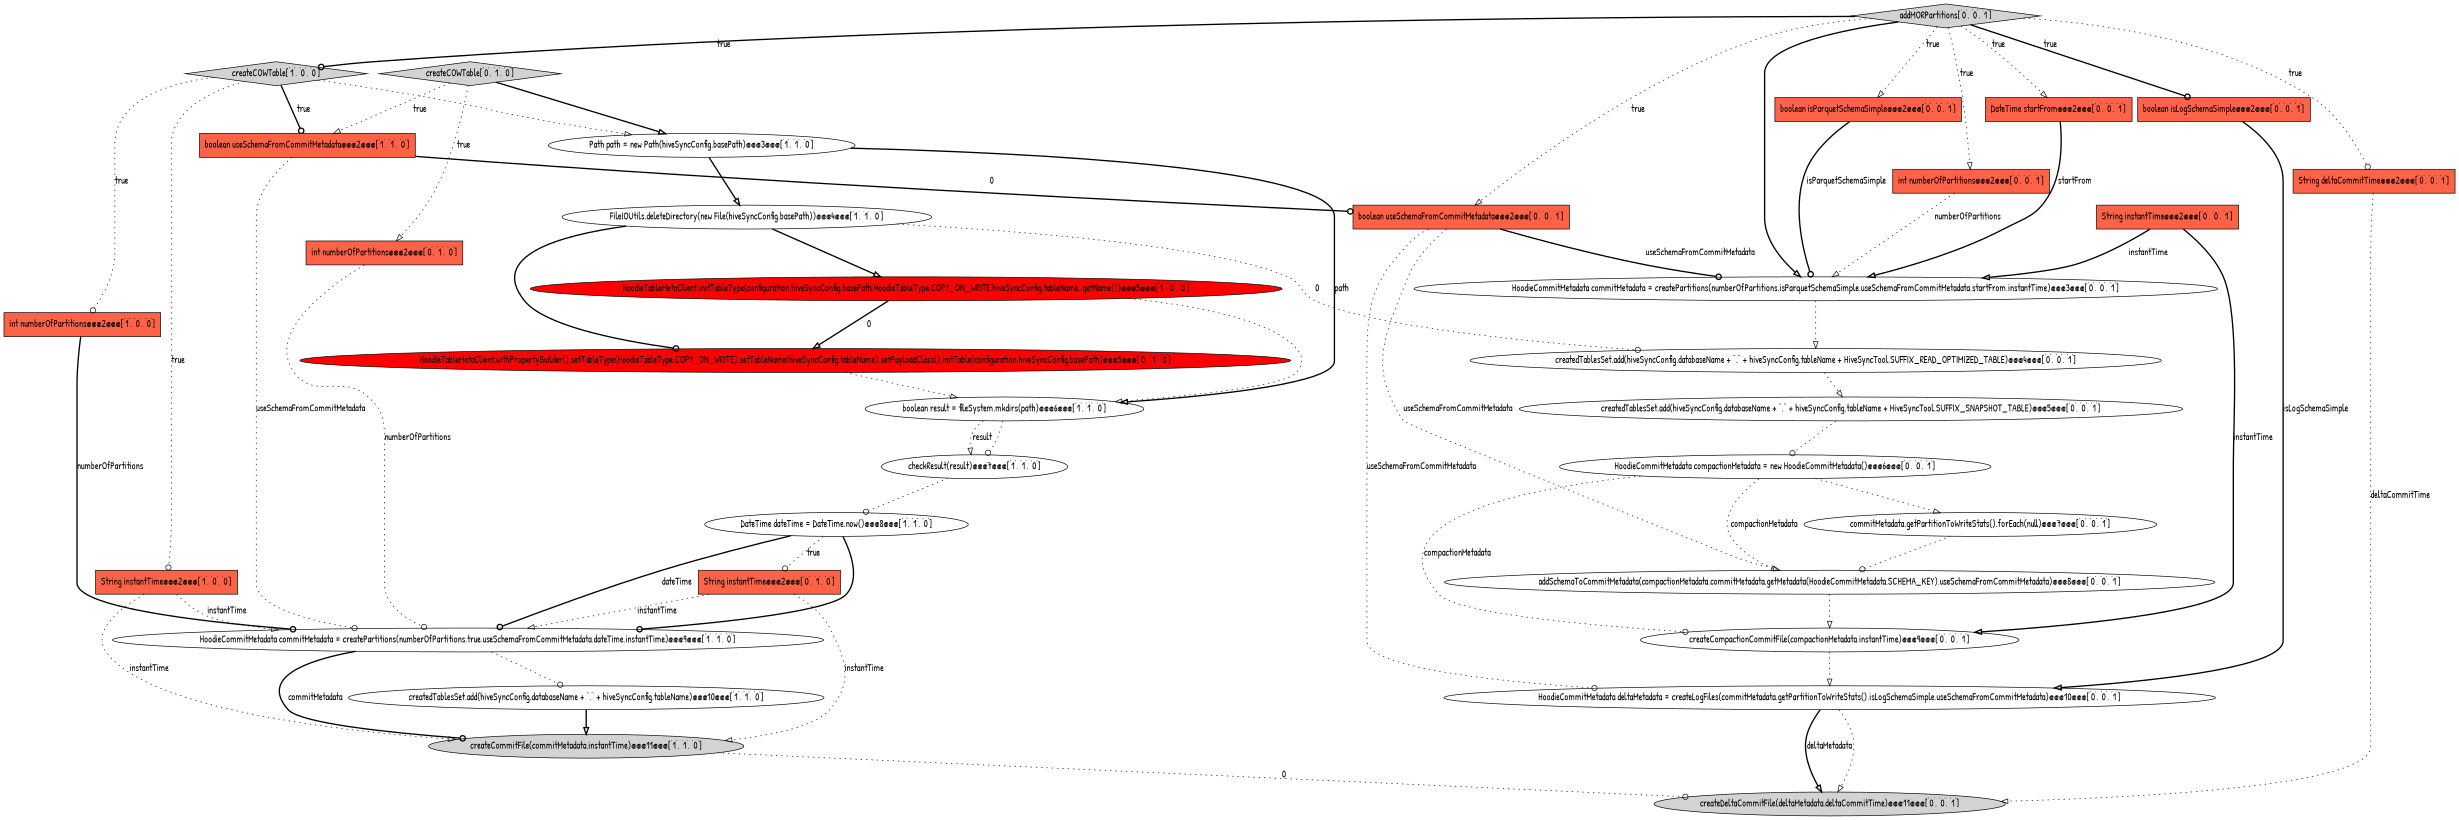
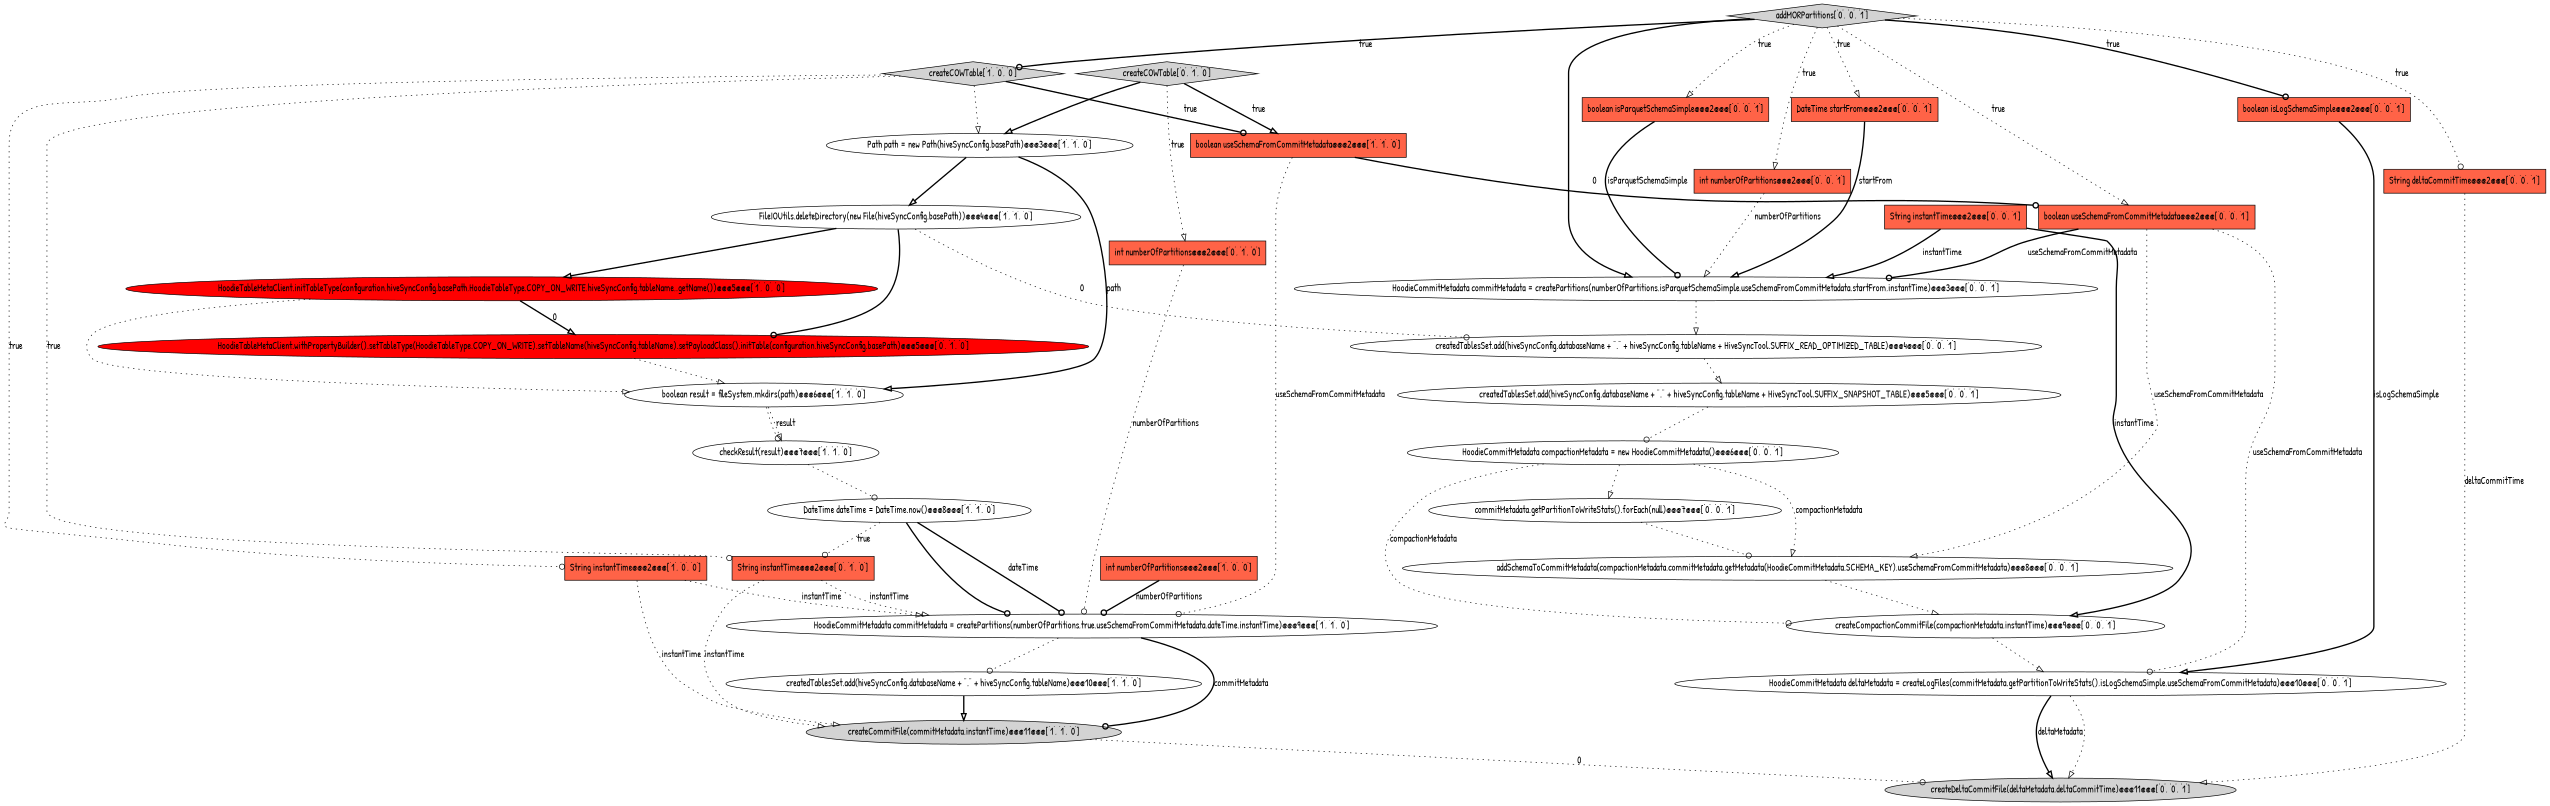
(395, 107) -> (1228, 107)
(115, 164) -> (47, 240)
